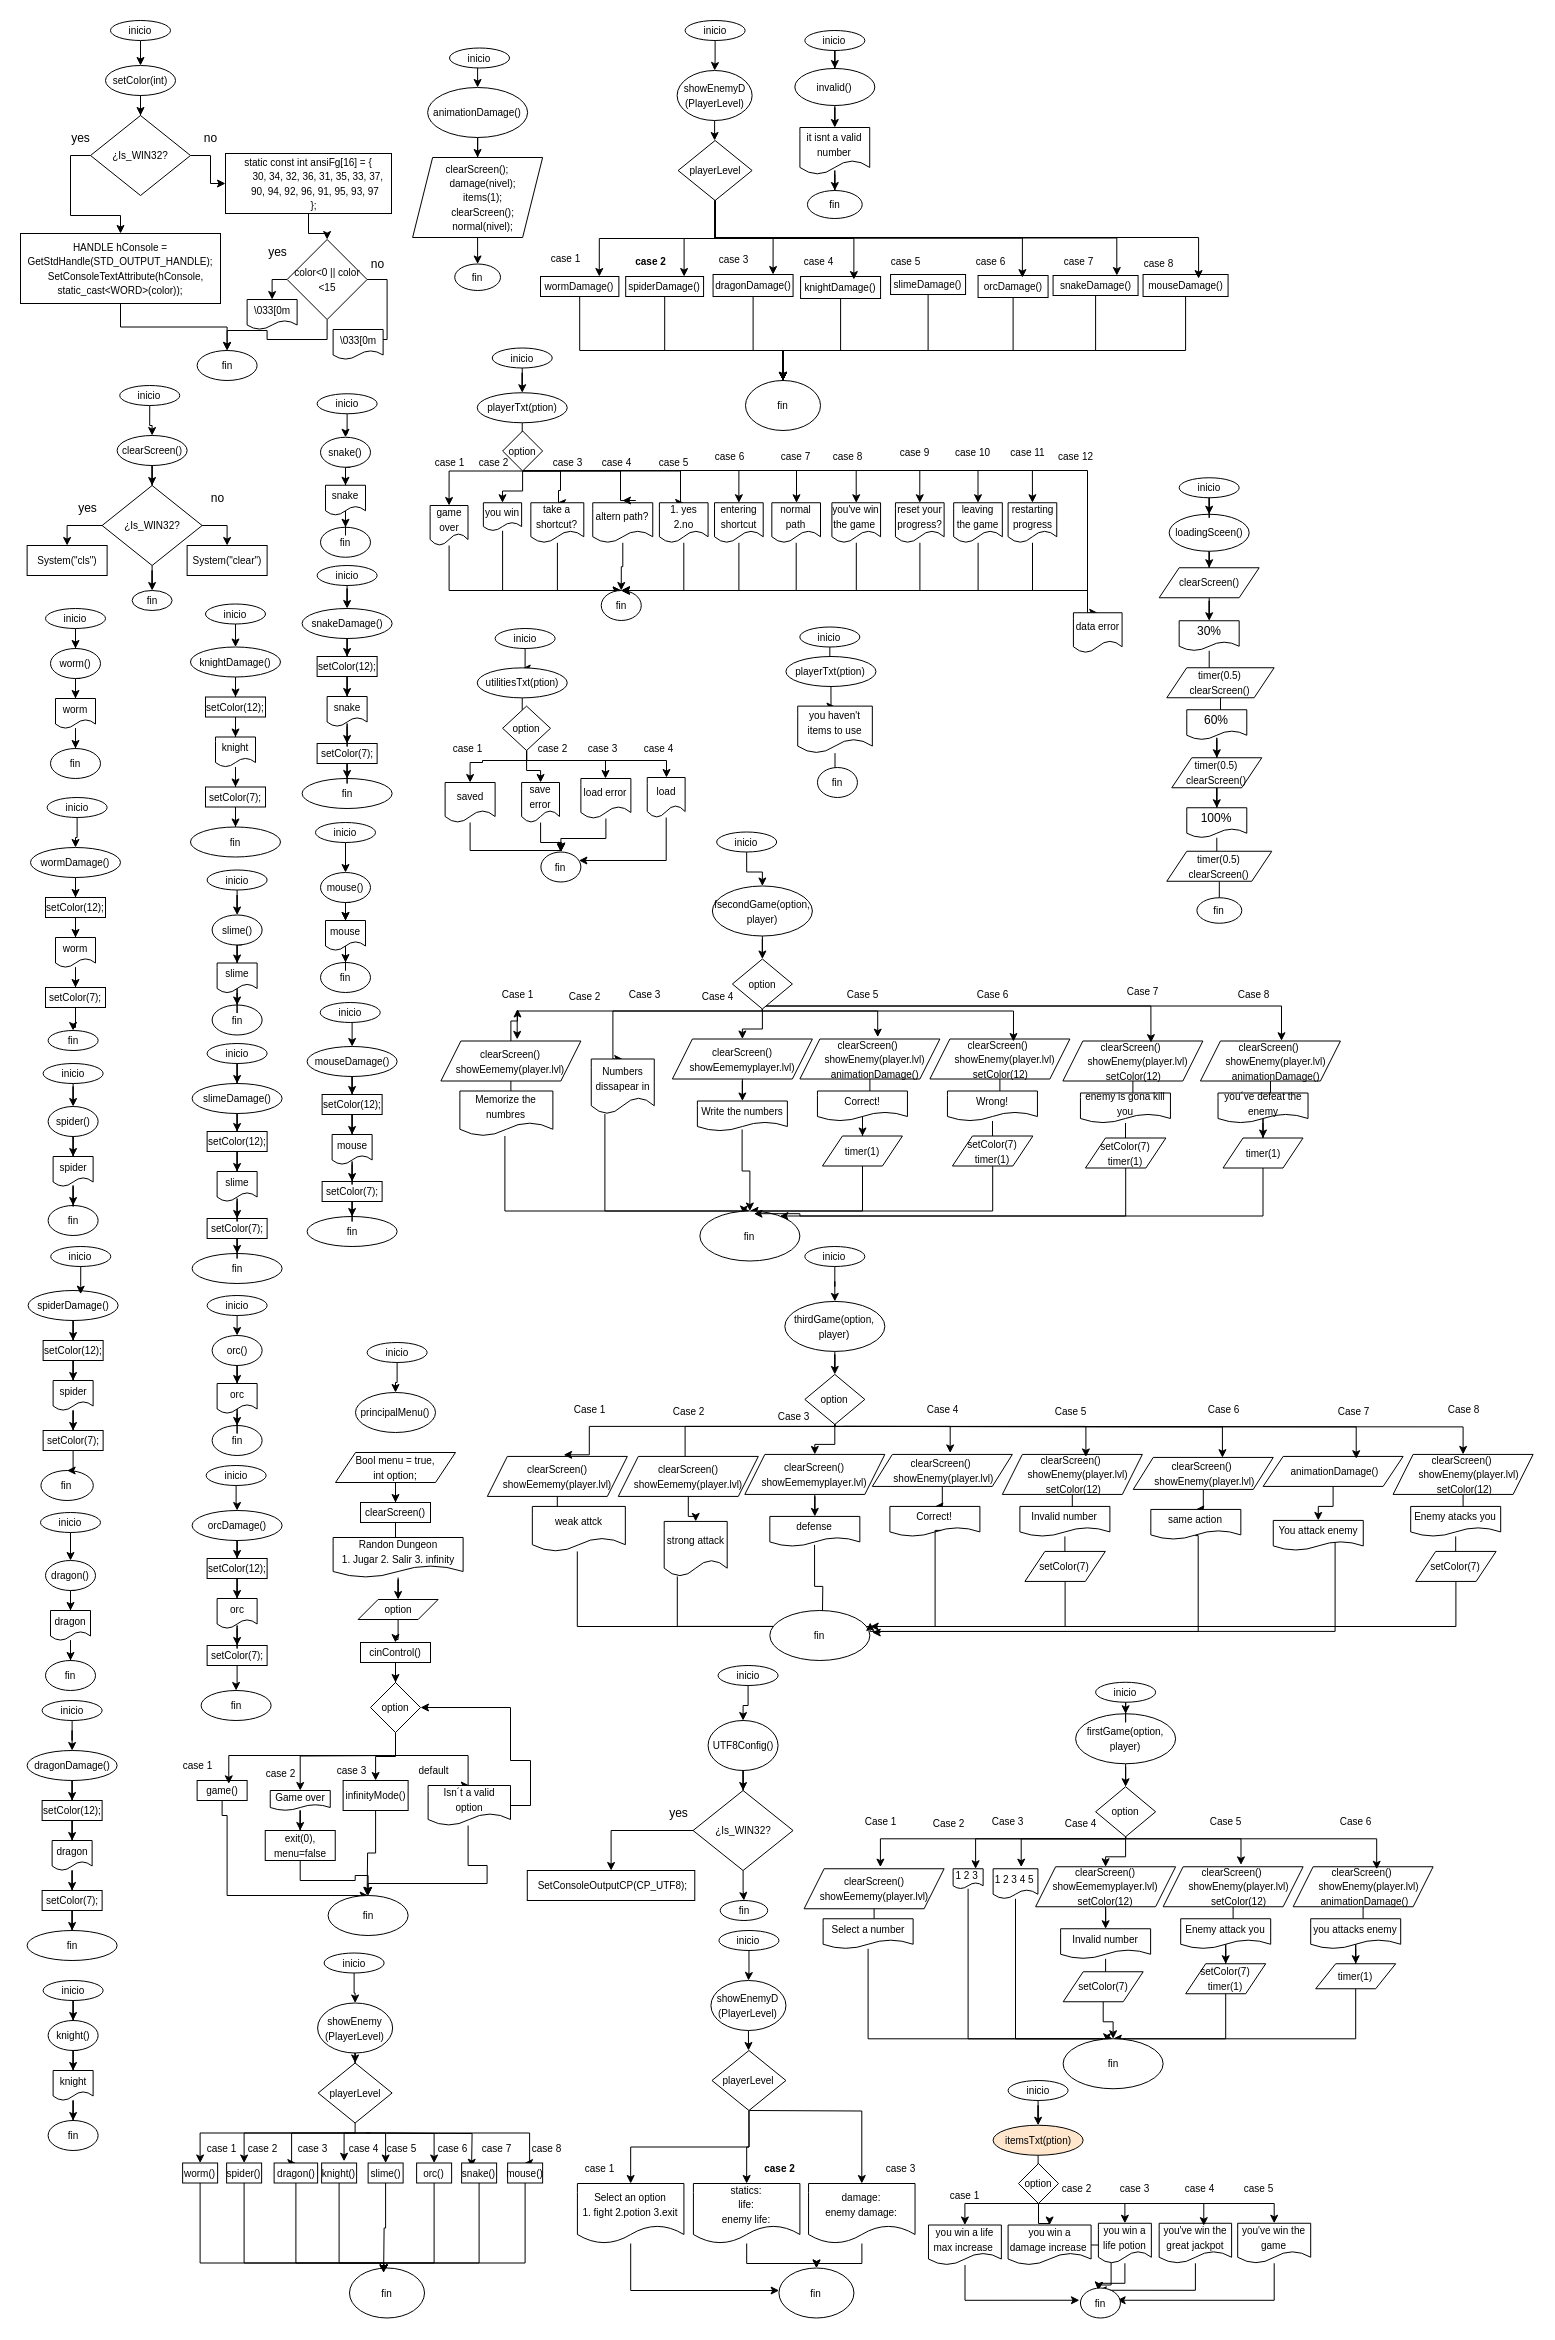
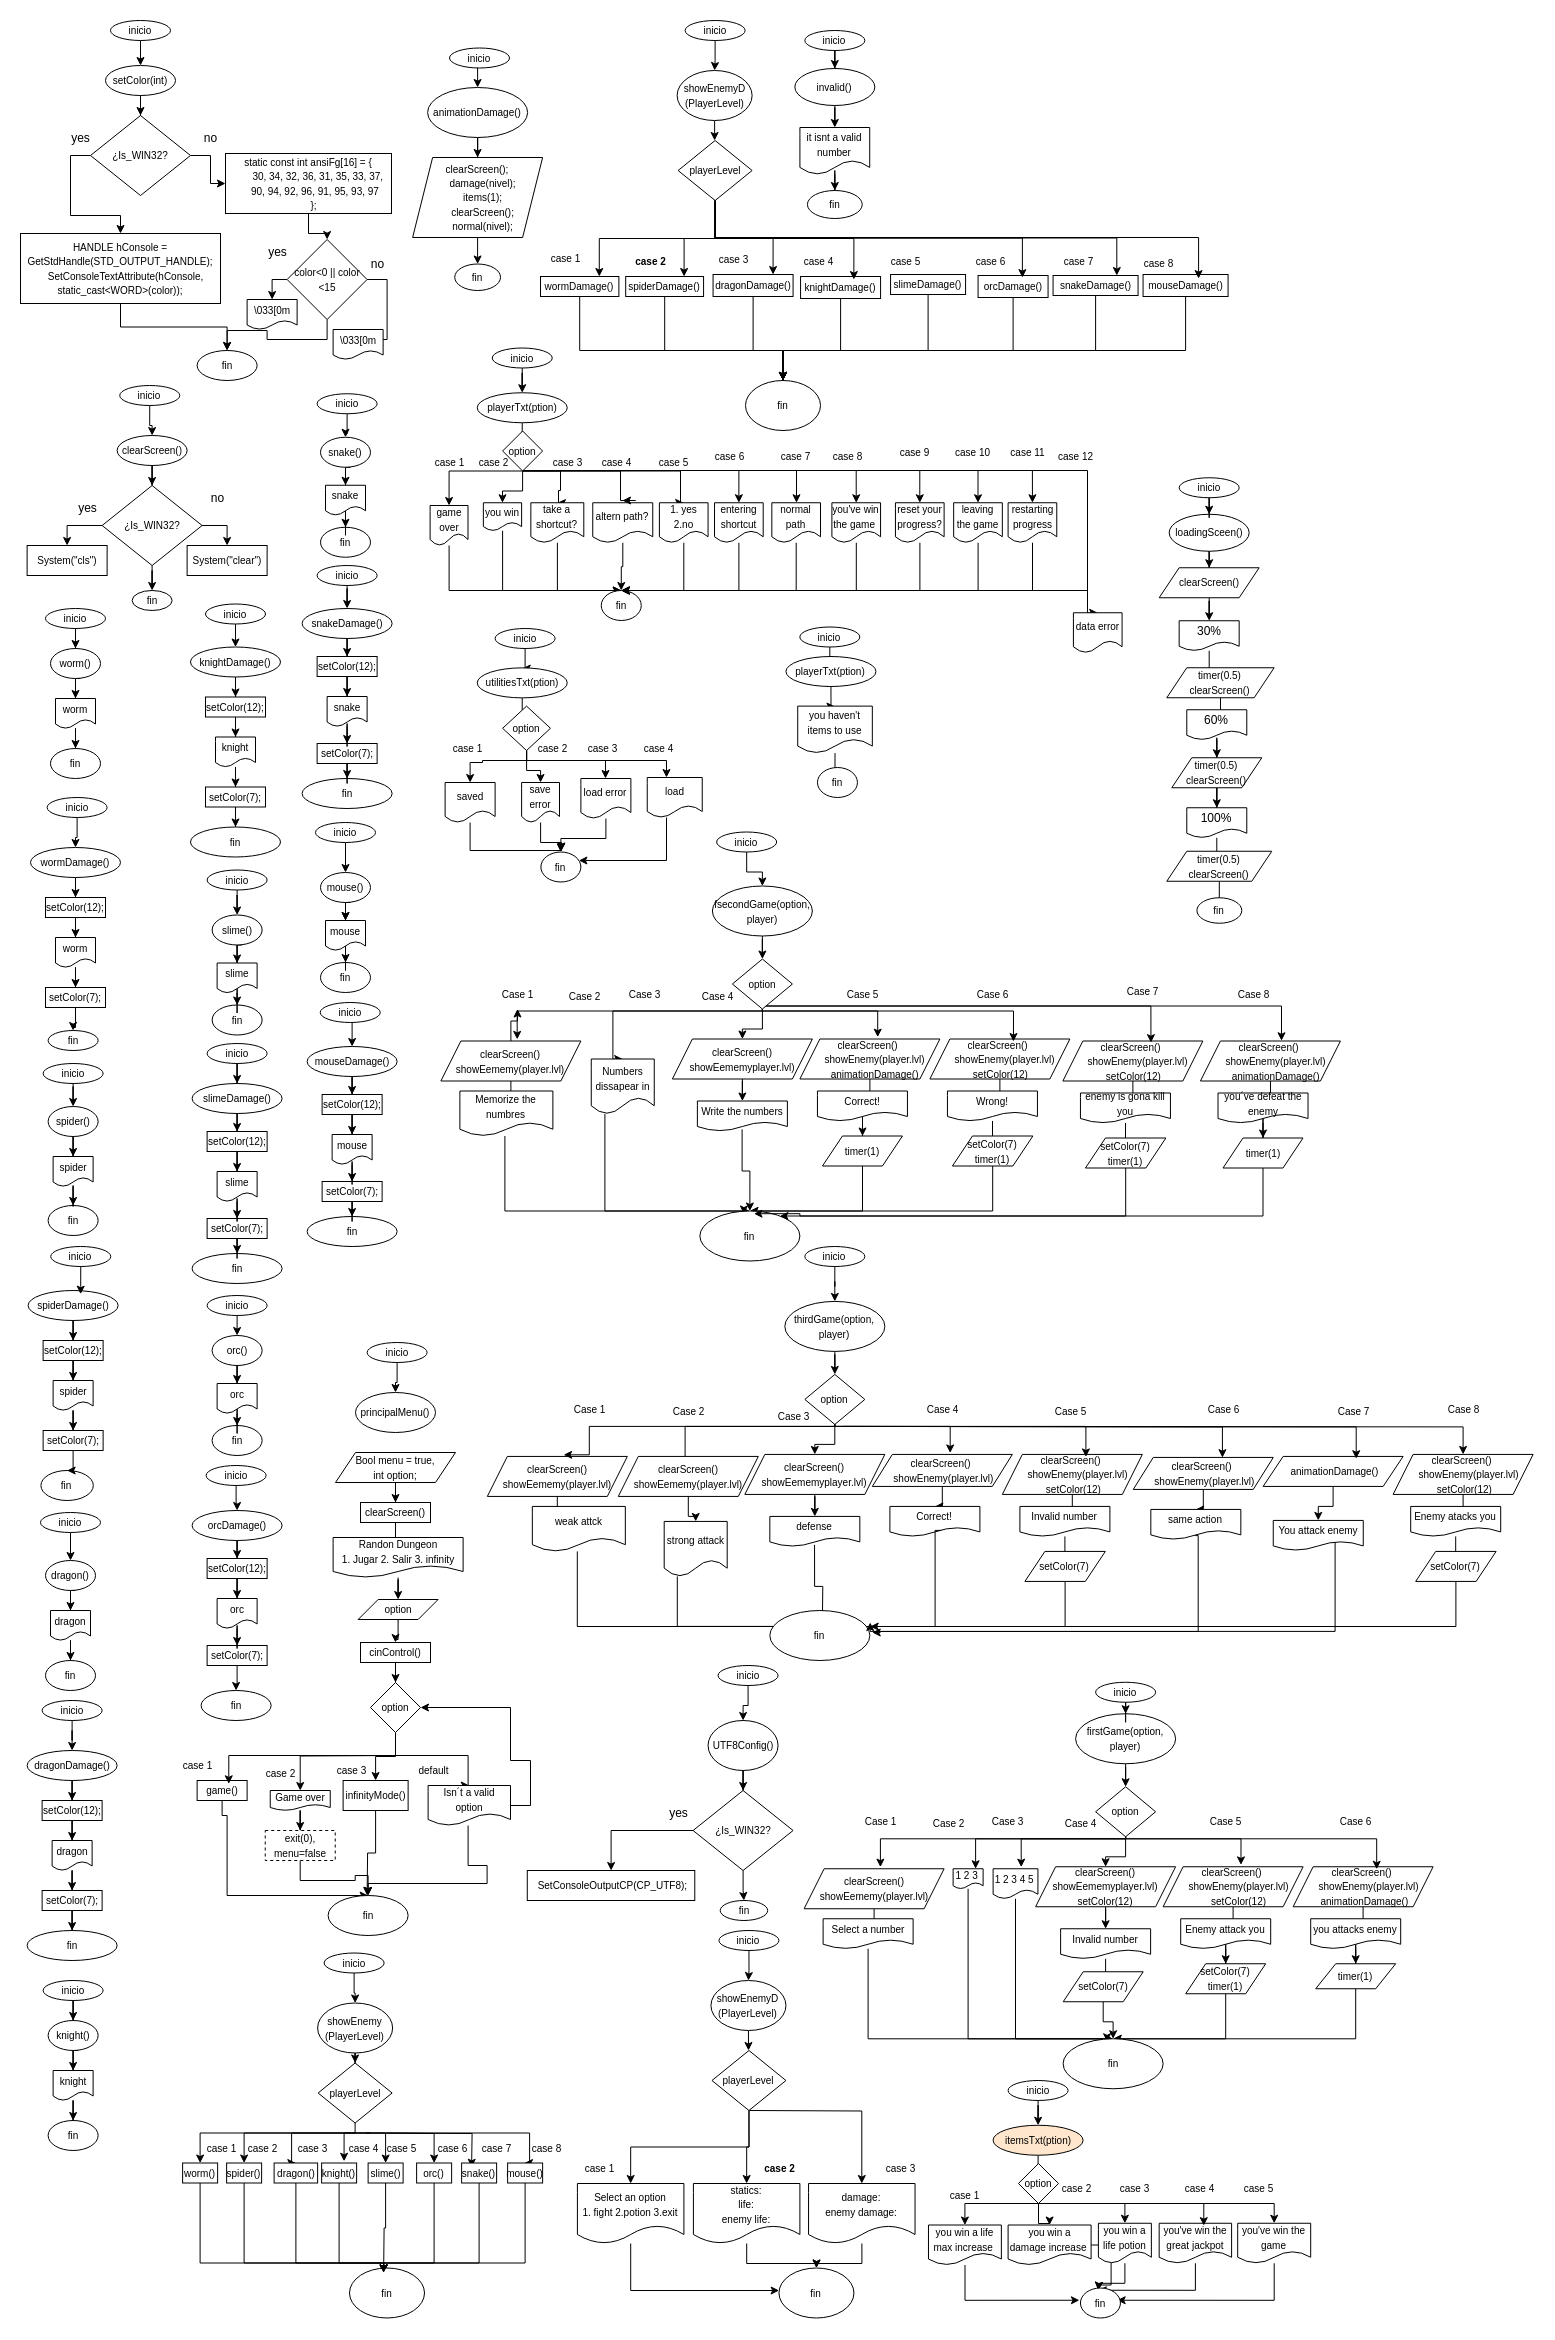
(666, 798) -> (675, 798)
(300, 1846) -> (300, 1846)
